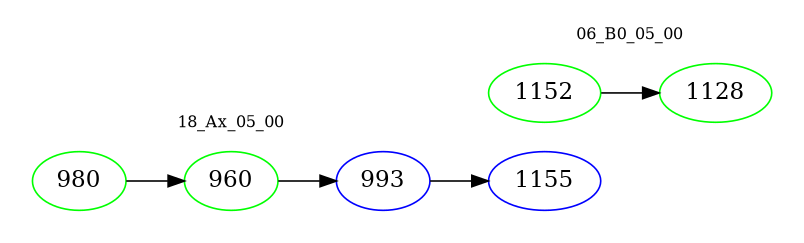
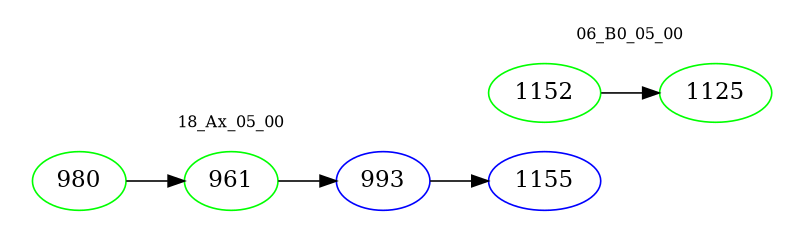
(716, 93) -> (716, 93)
(231, 181) -> (231, 181)
